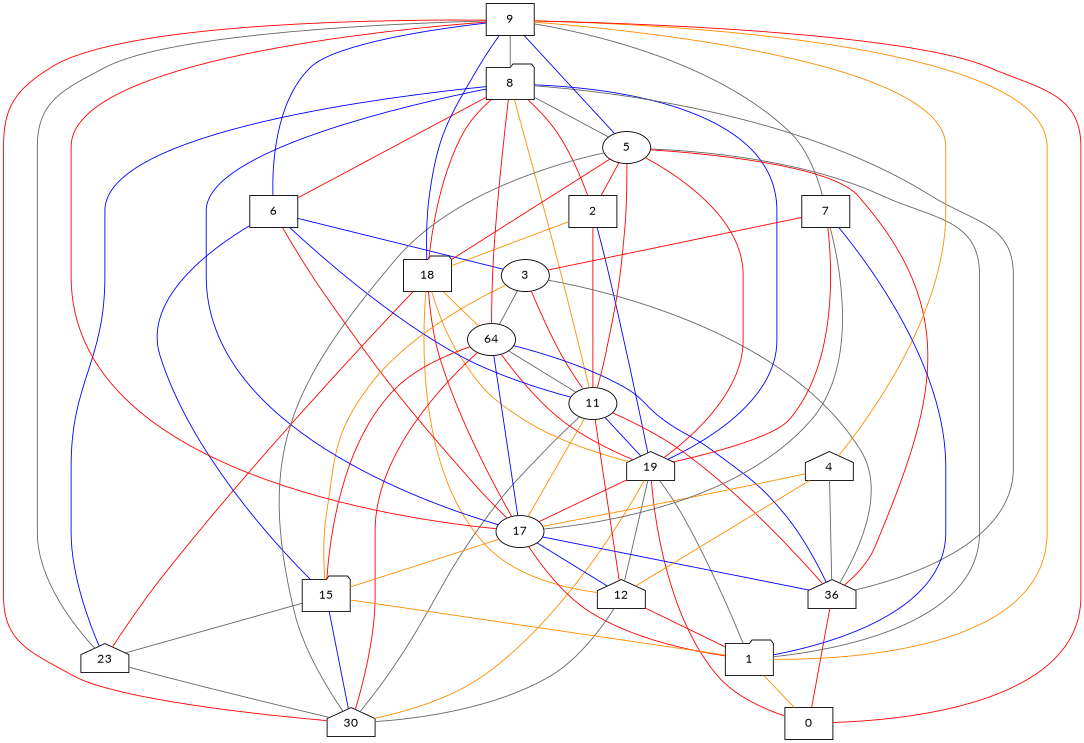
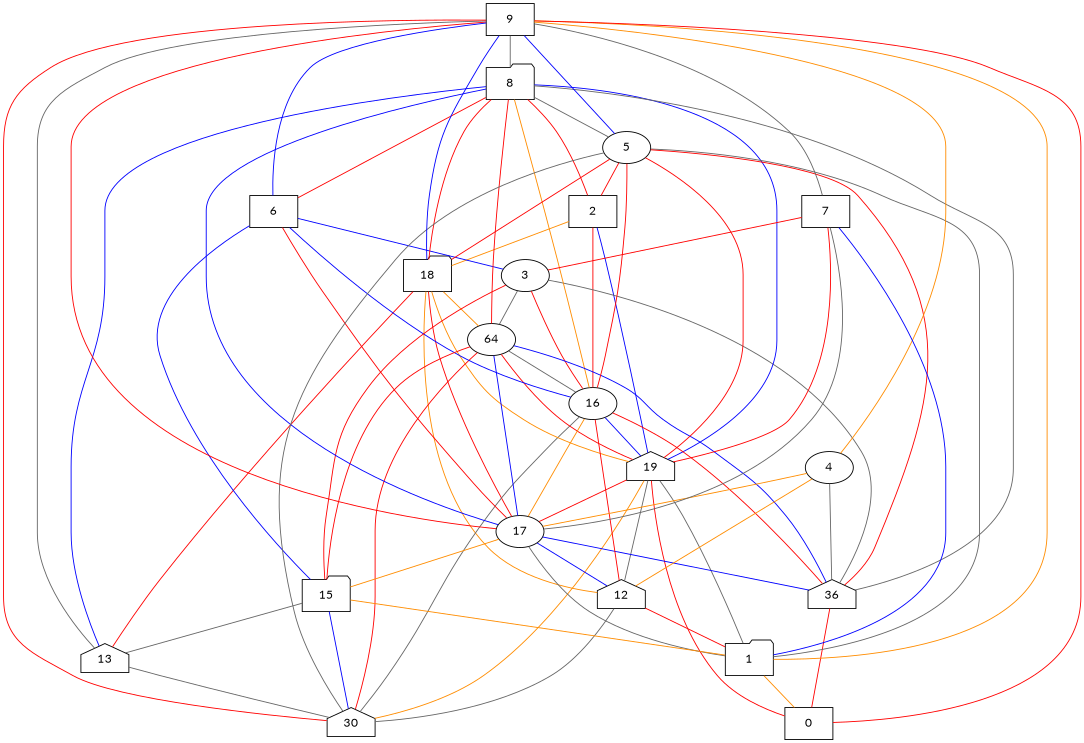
(360, 399) -> (360, 399)
(593, 404) -> (593, 404)
(829, 468) -> (829, 468)
(613, 624) -> (613, 624)
(105, 660) -> (105, 660)
